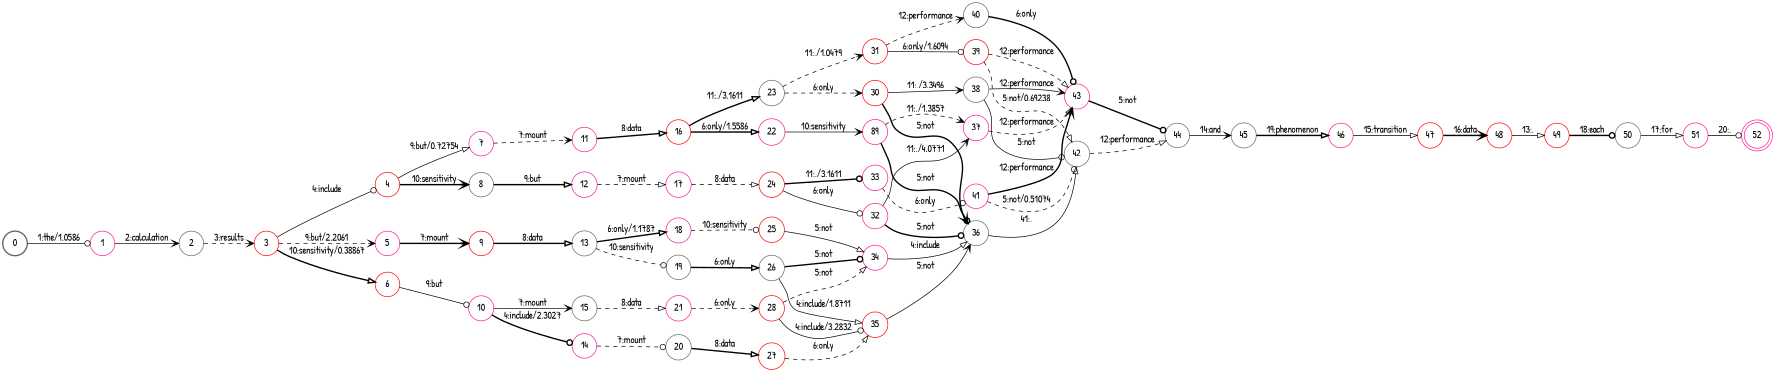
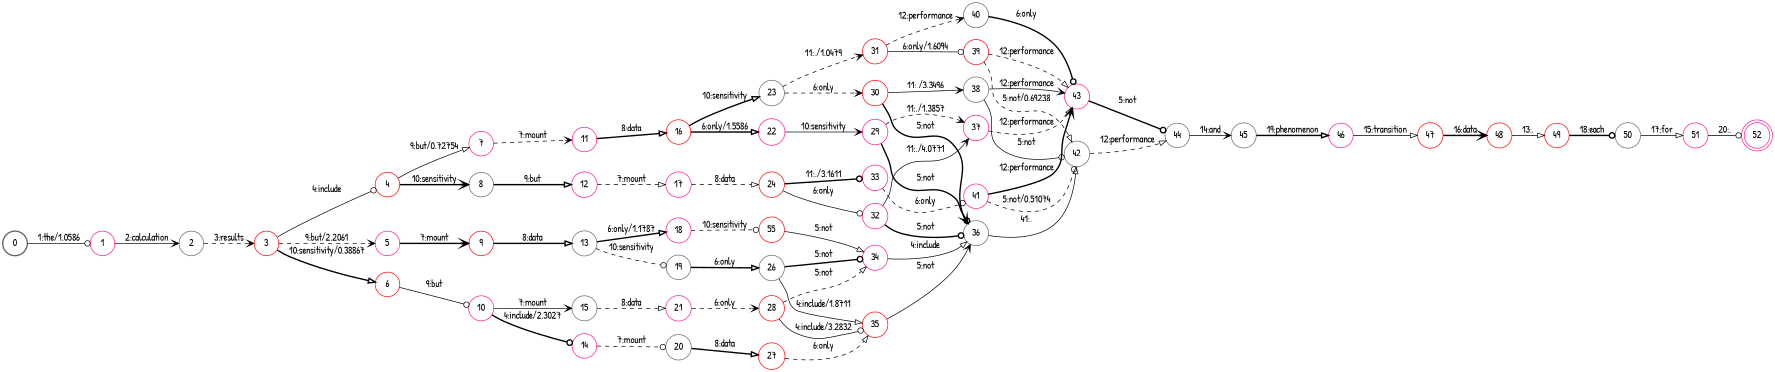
(725, 96) -> (725, 96)
(875, 132) -> (875, 132)
(772, 230) -> (772, 230)
